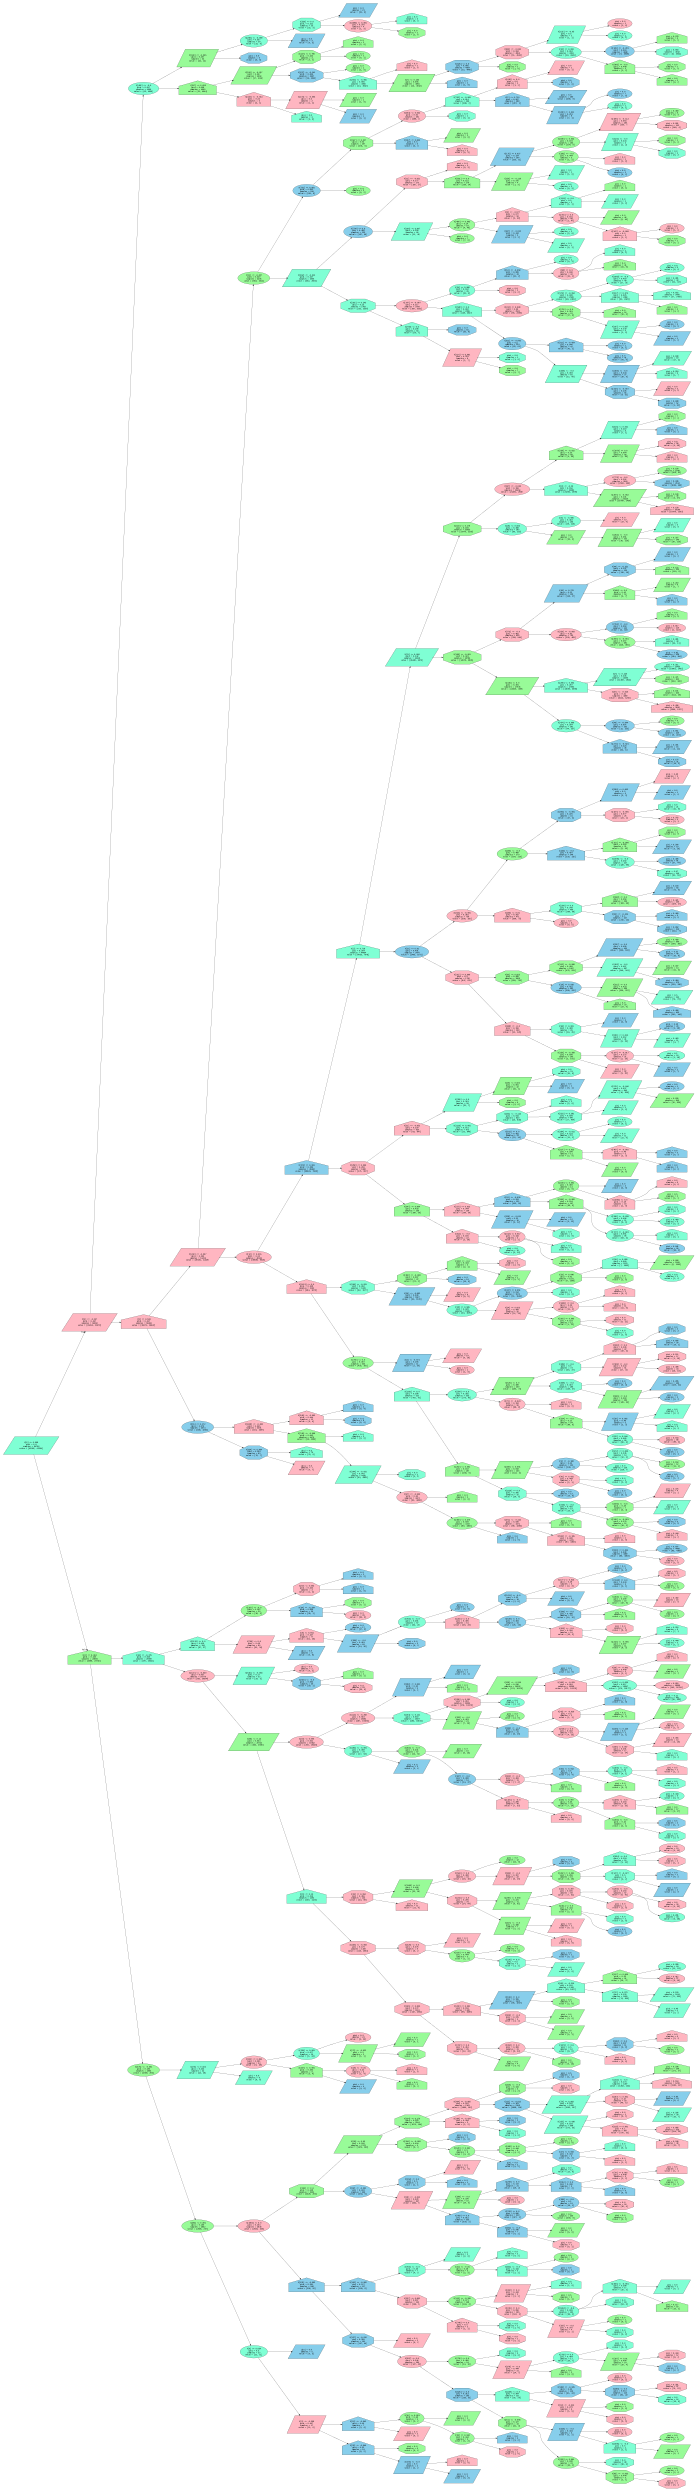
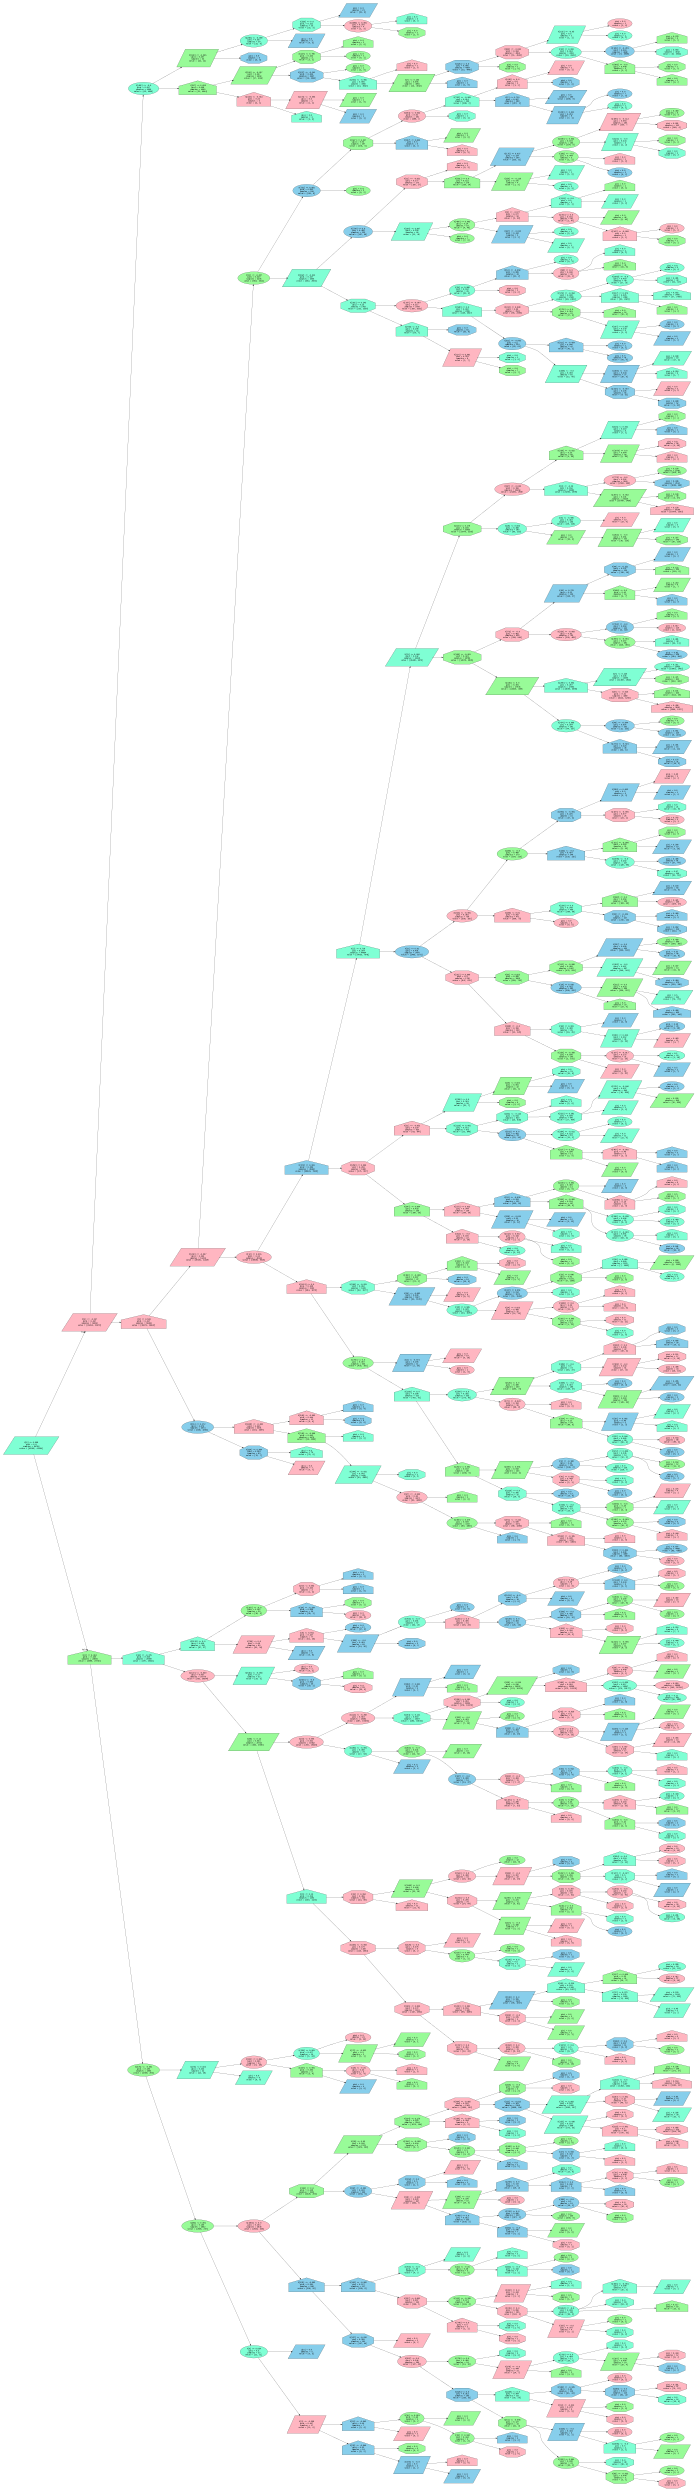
(672, 1040) -> (672, 1040)
(650, 2297) -> (617, 2310)
